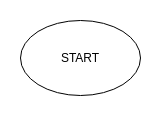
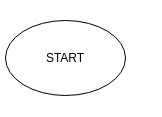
(81, 58) -> (66, 58)
